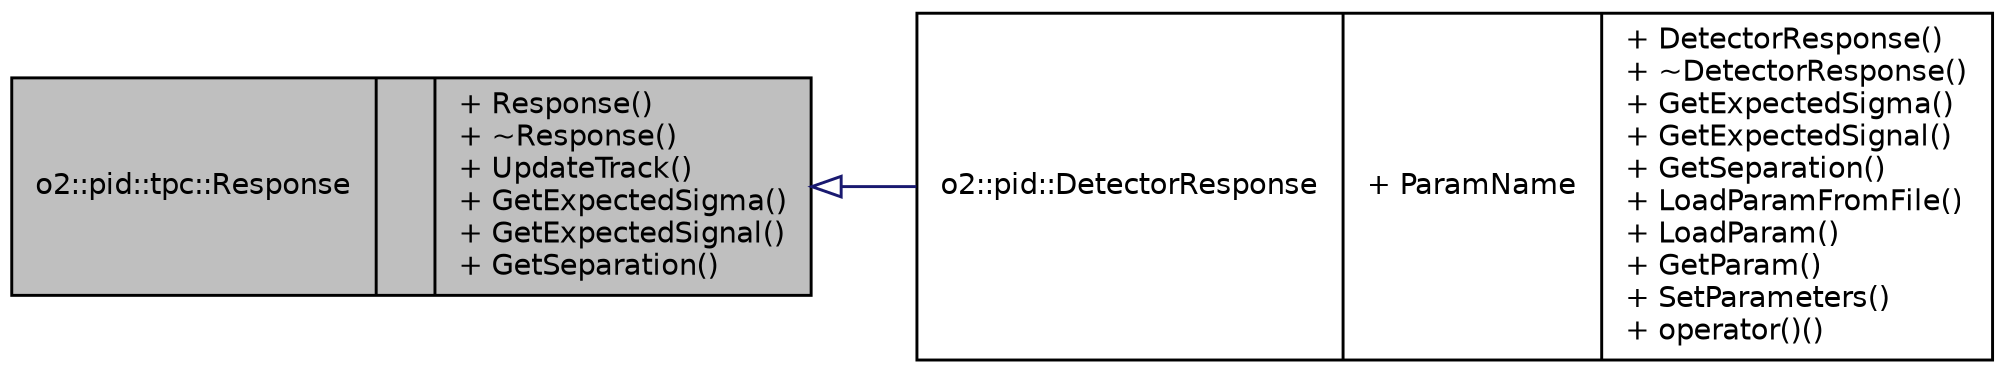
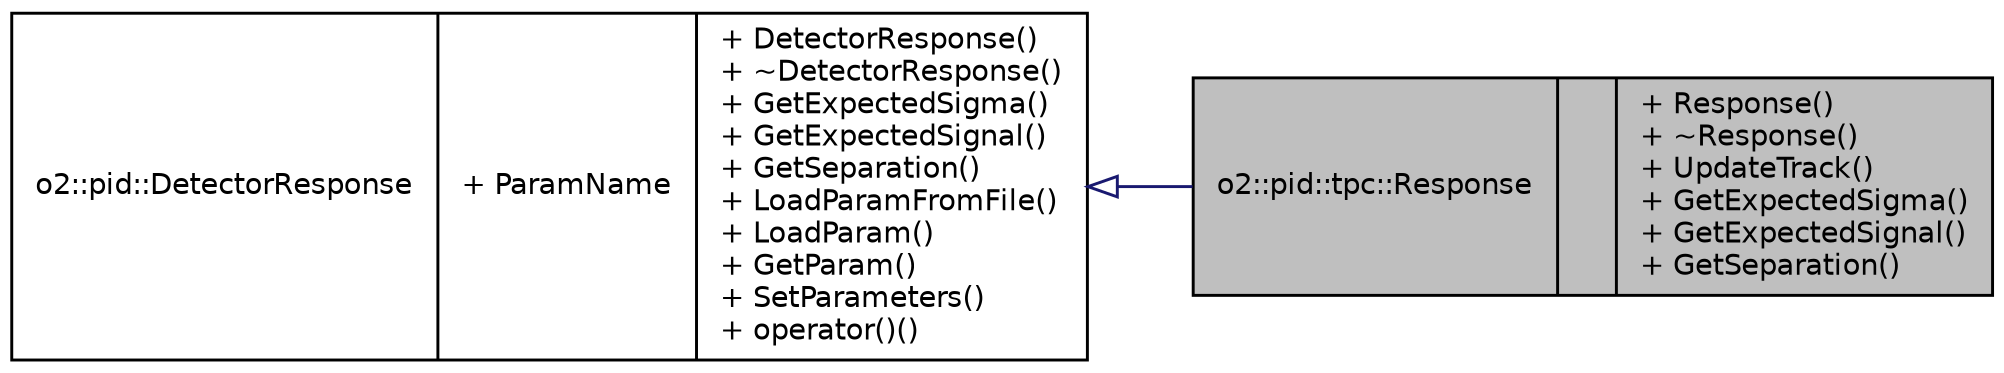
(879, 187) -> (1155, 187)
